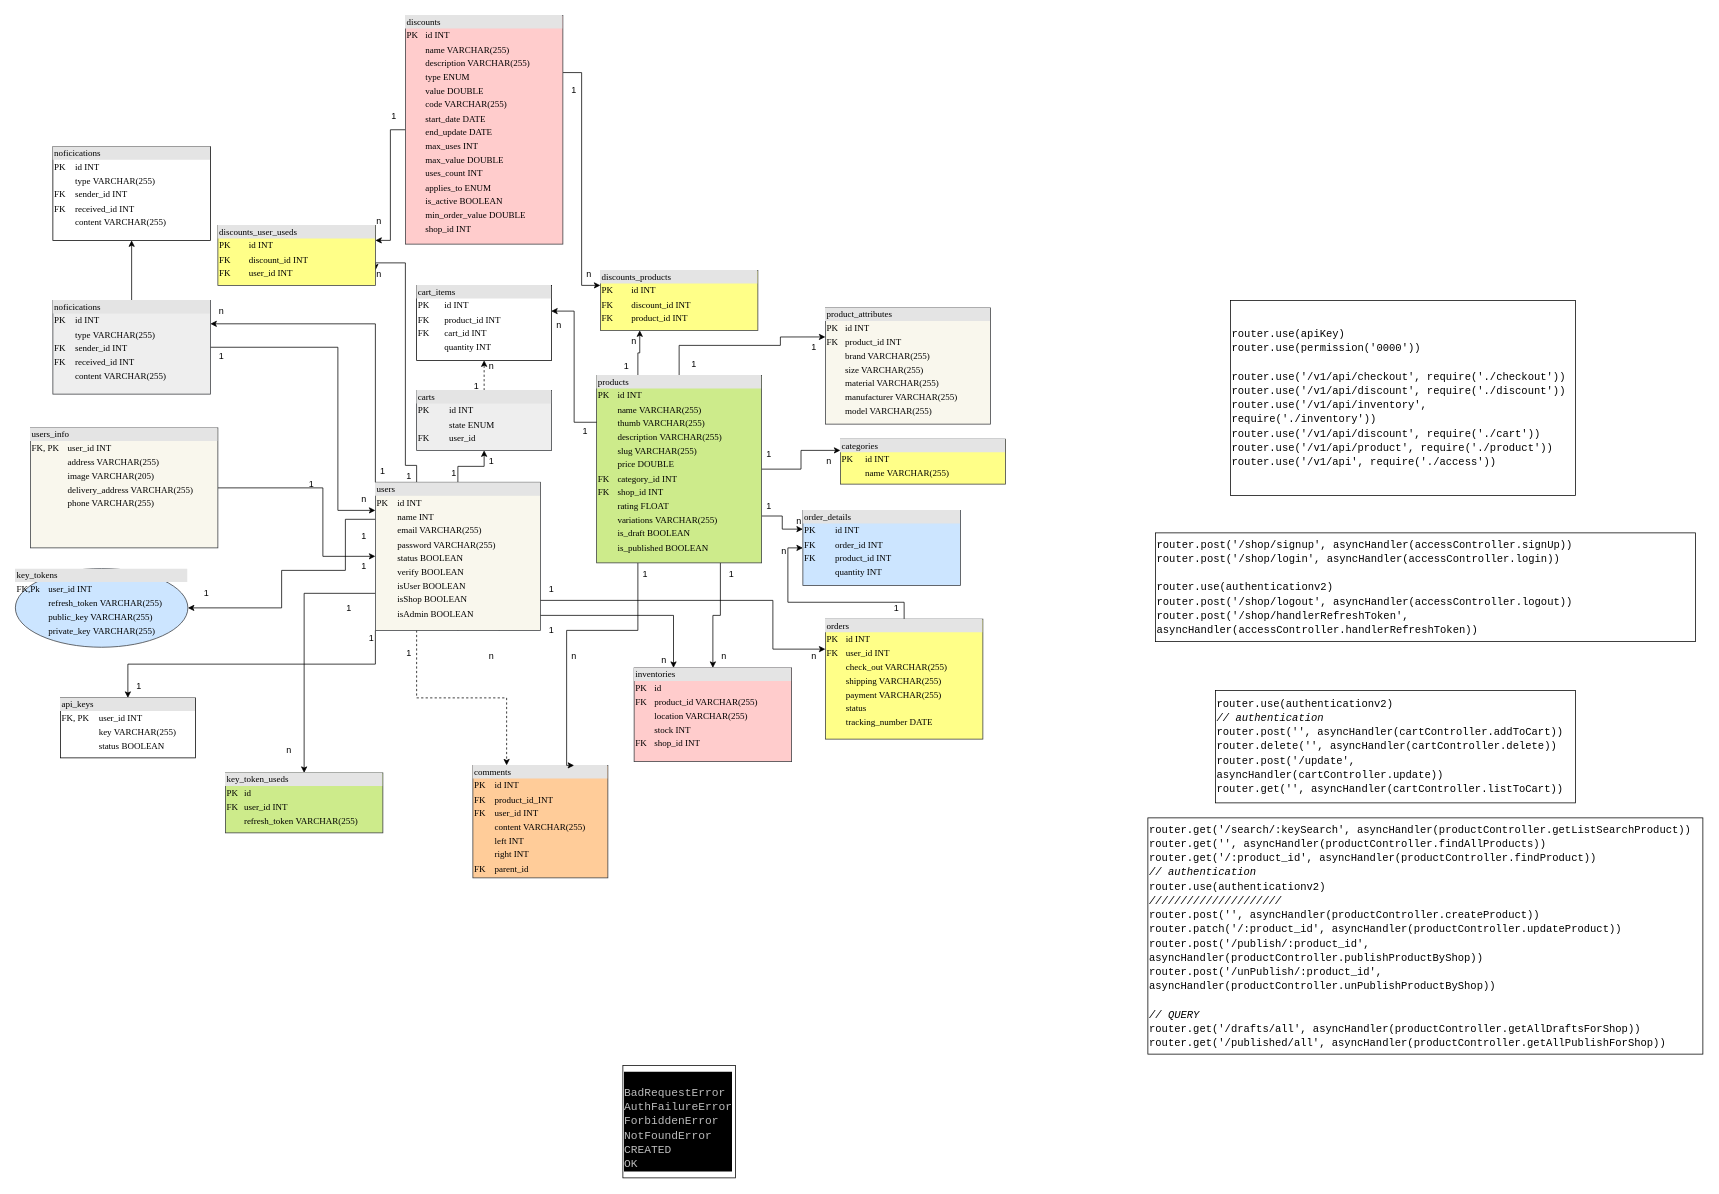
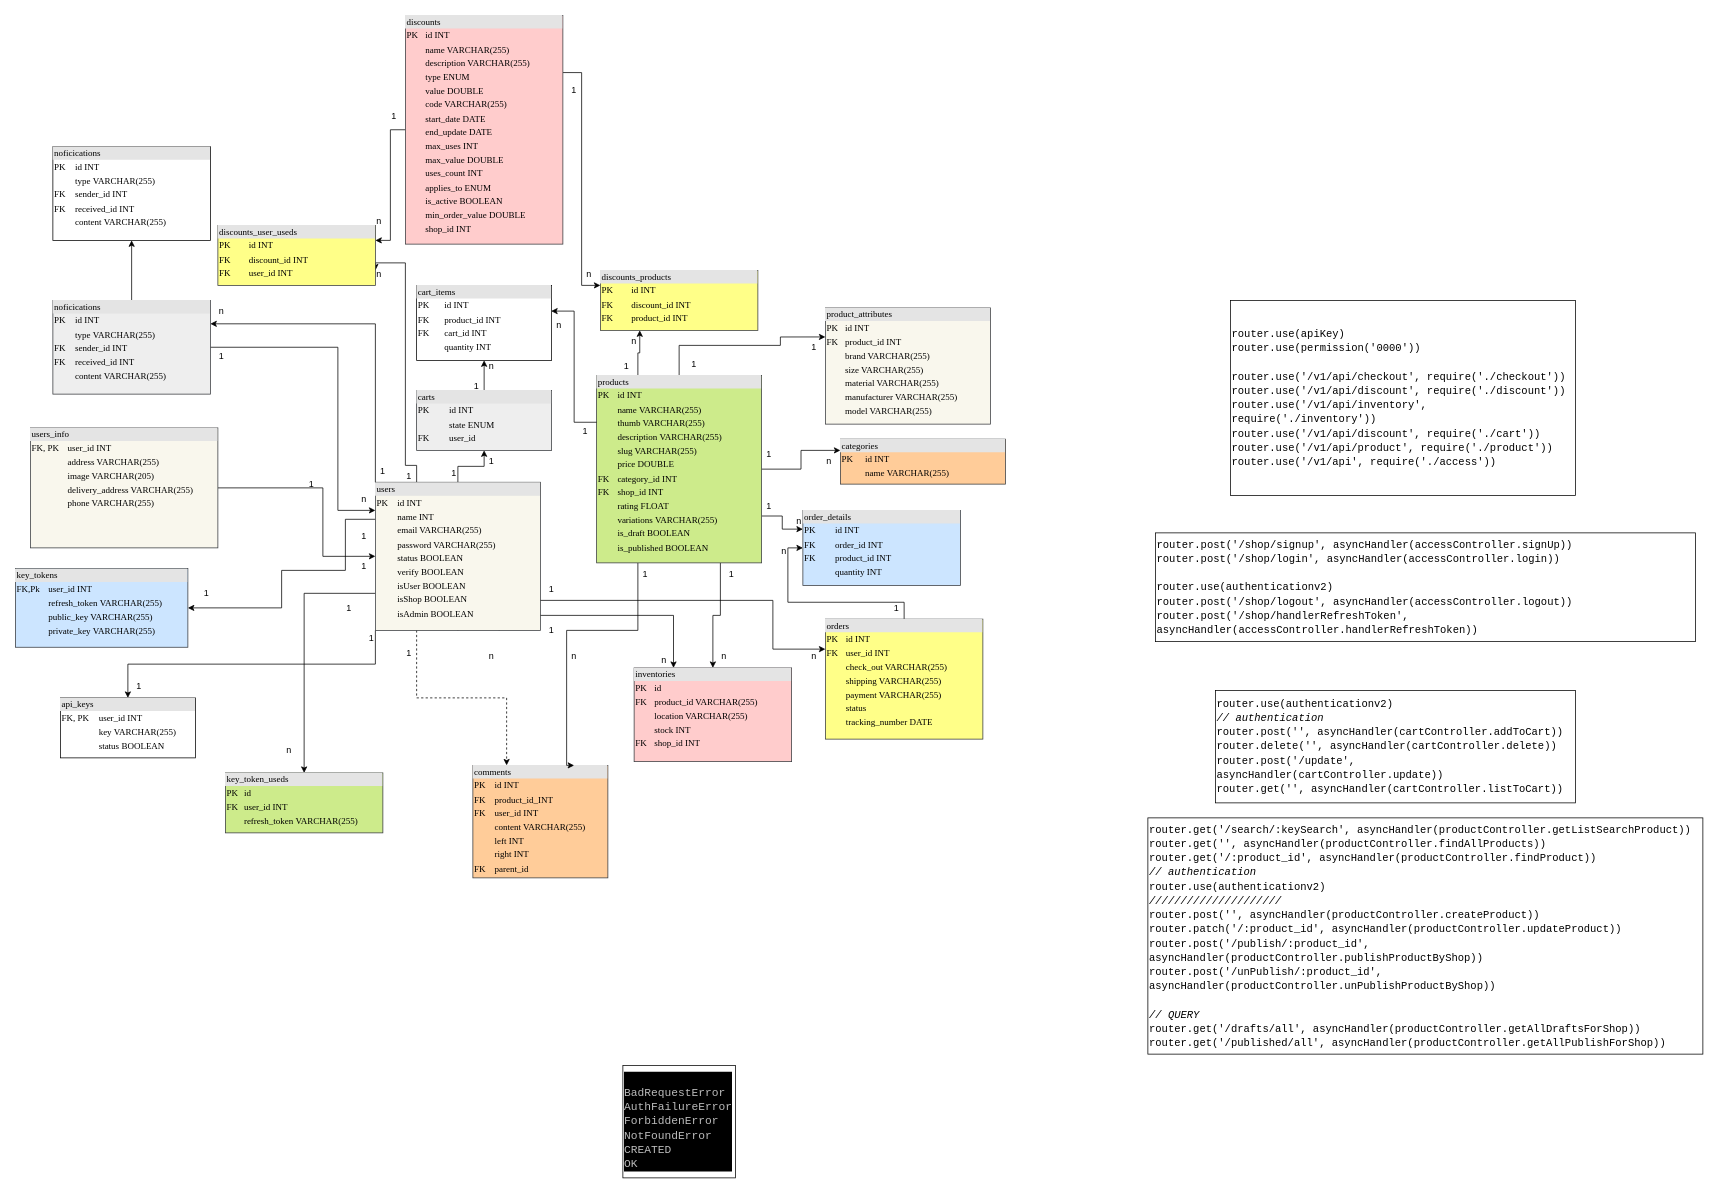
(484, 378) -> (484, 378)
(923, 462) -> (923, 462)
(102, 608) -> (102, 608)
